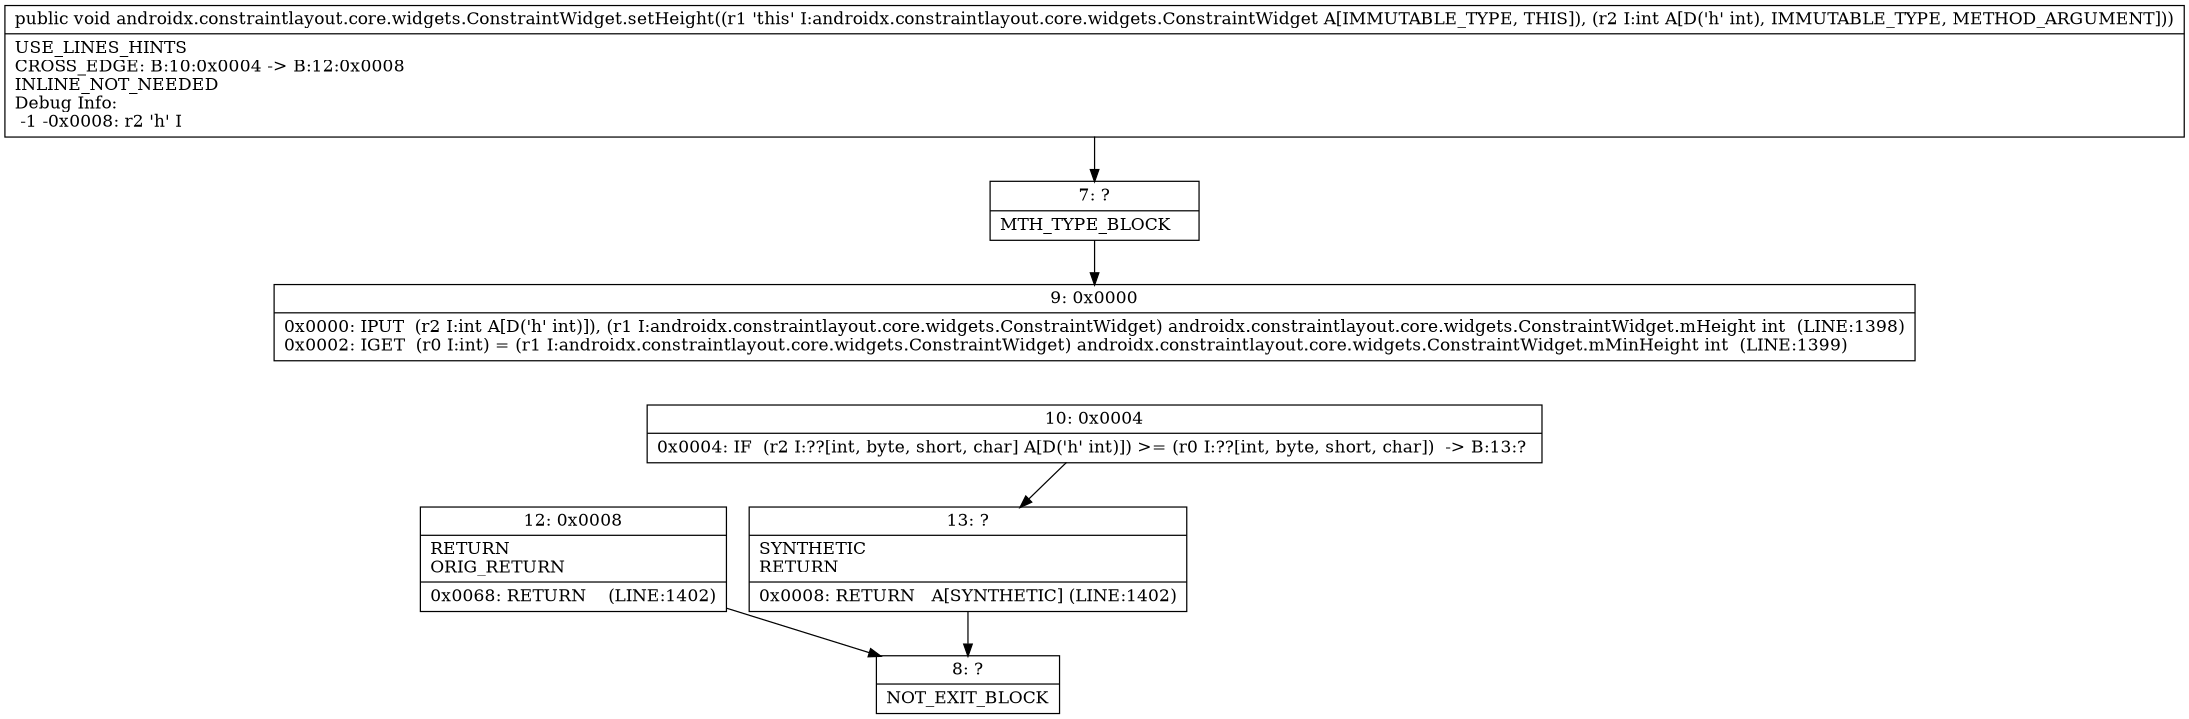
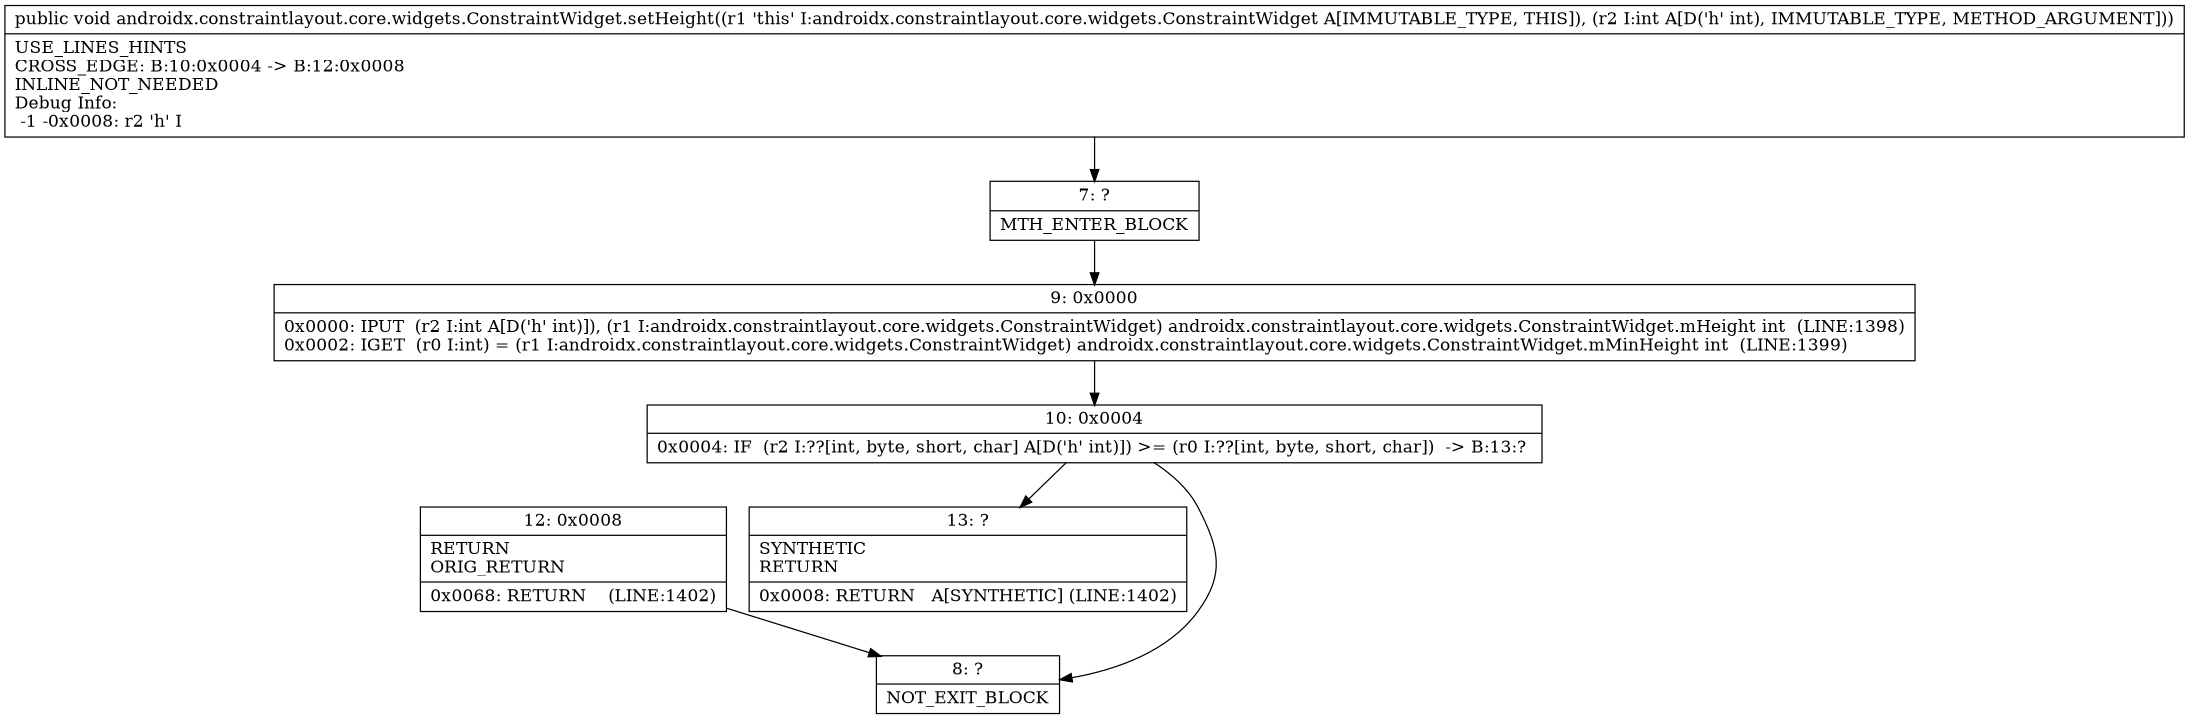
(1085, 225) -> (1095, 225)
none -> (1095, 377)
(968, 628) -> (1206, 599)
